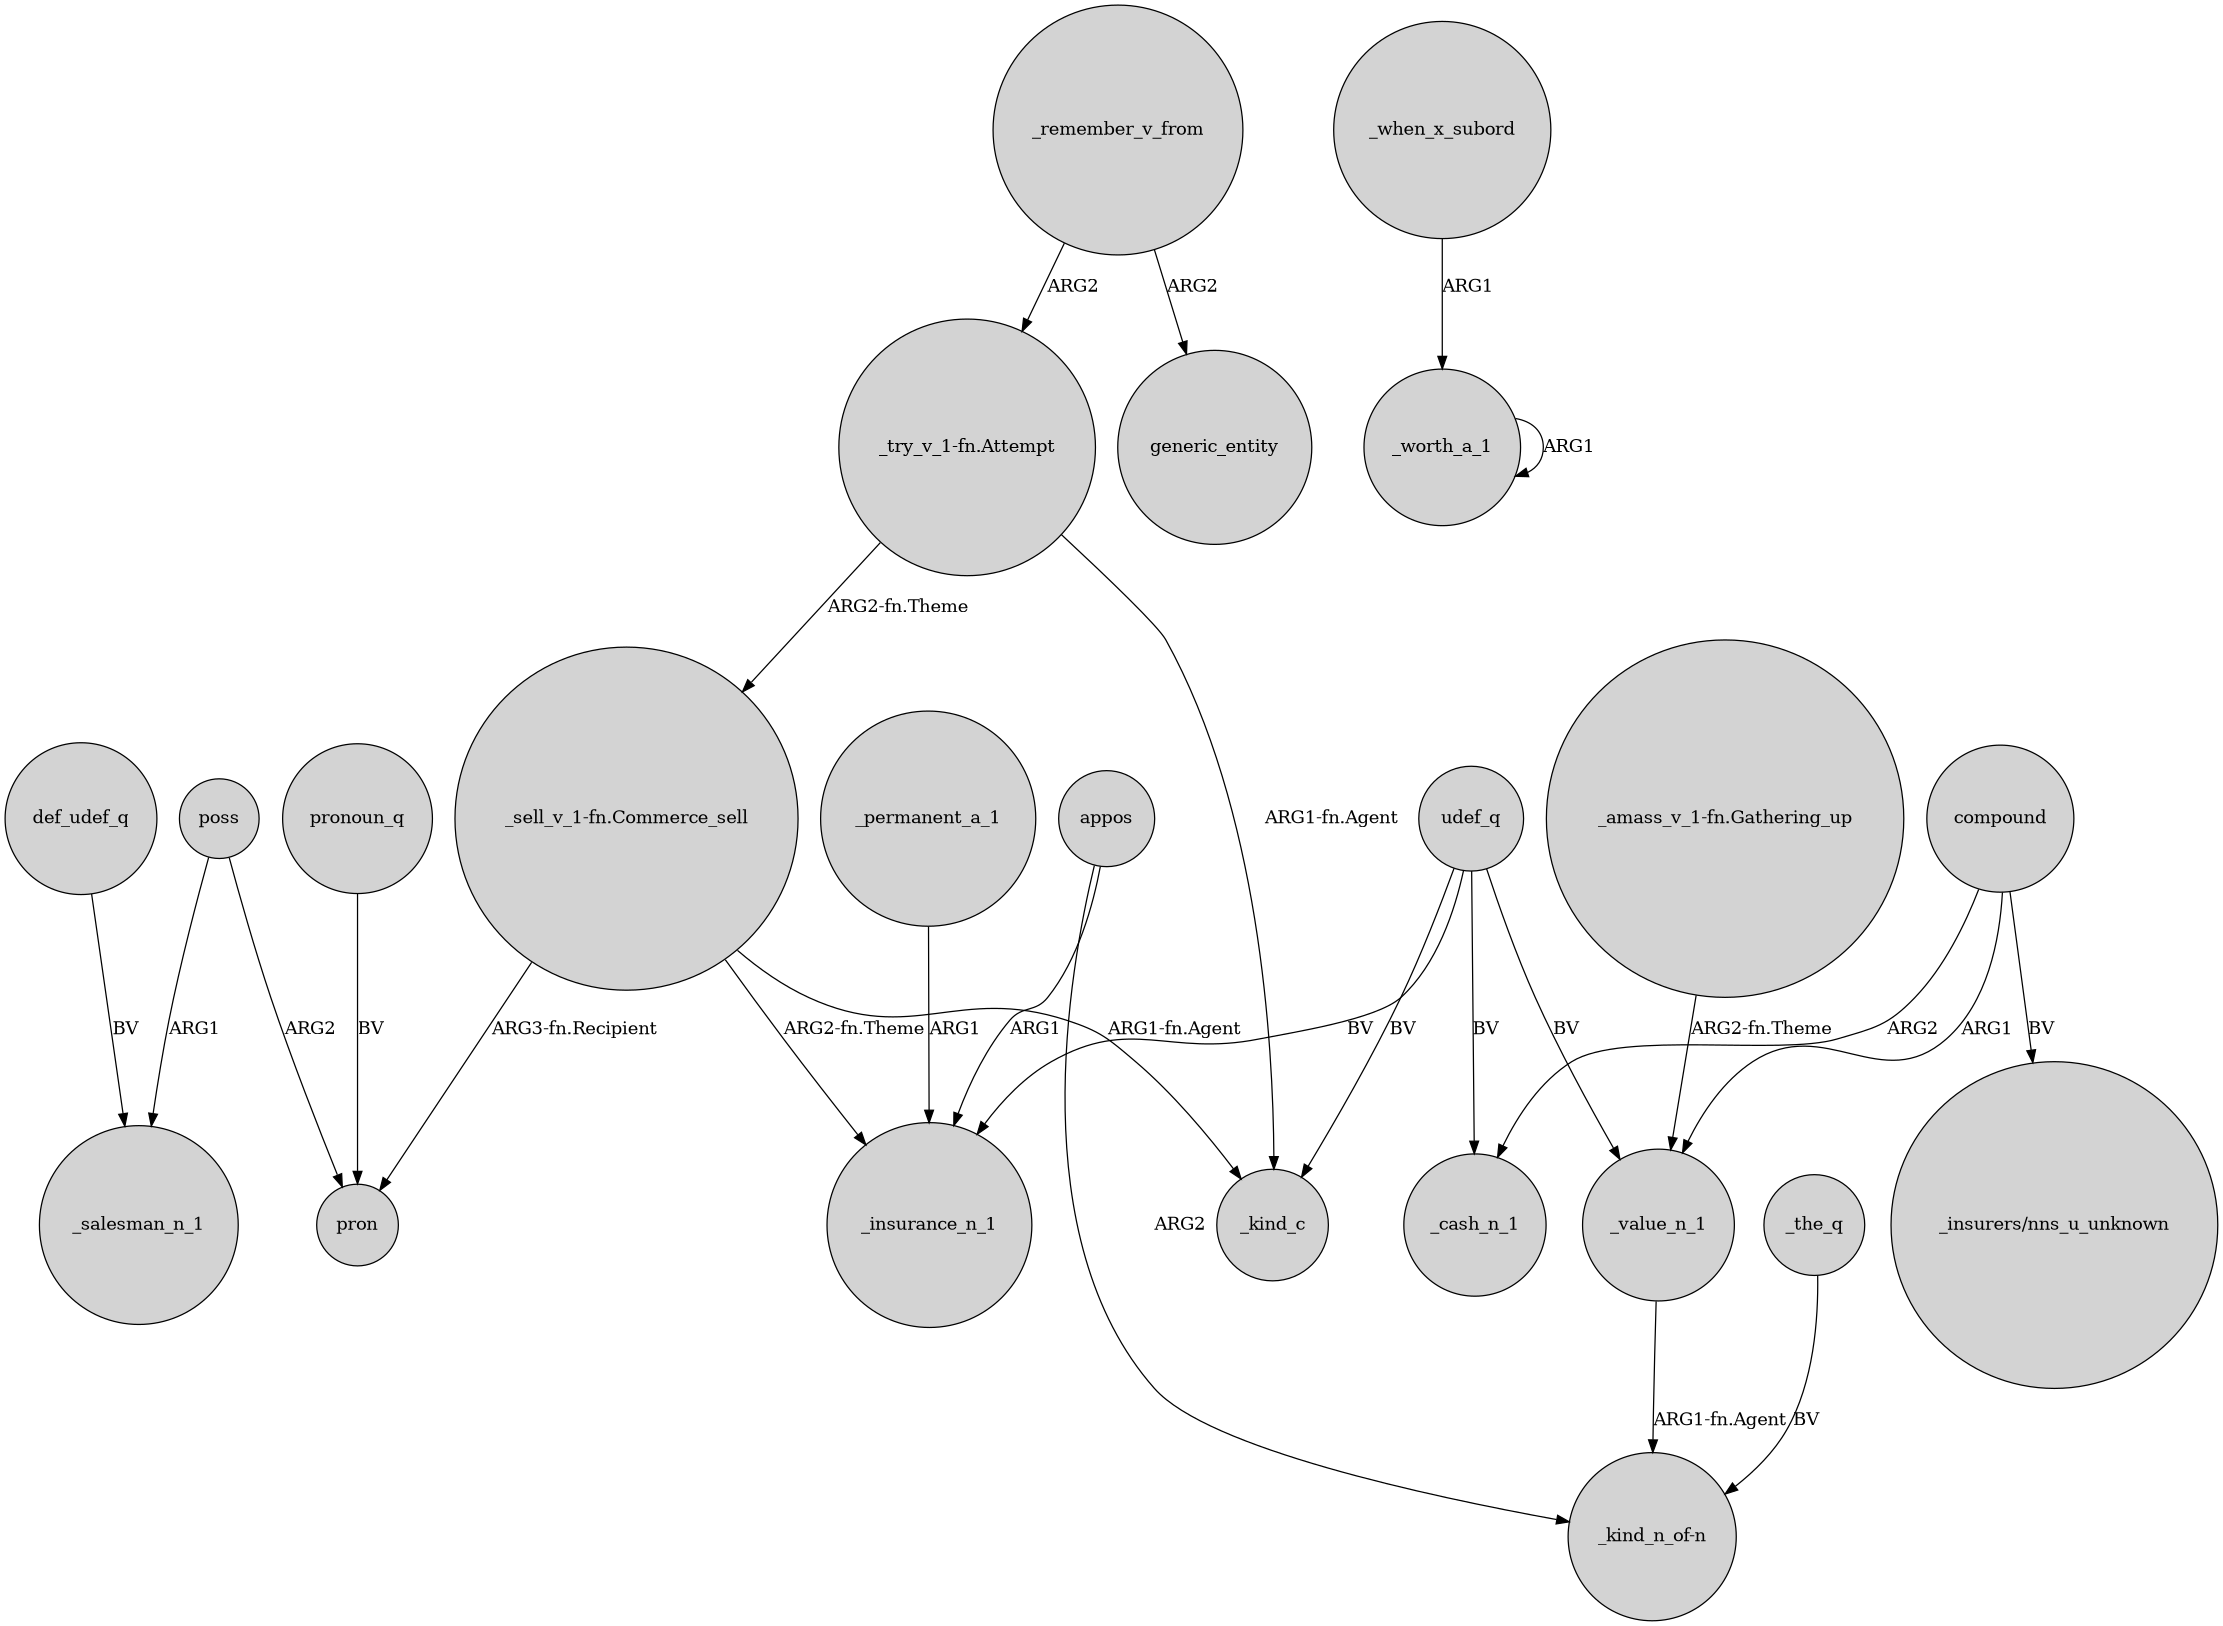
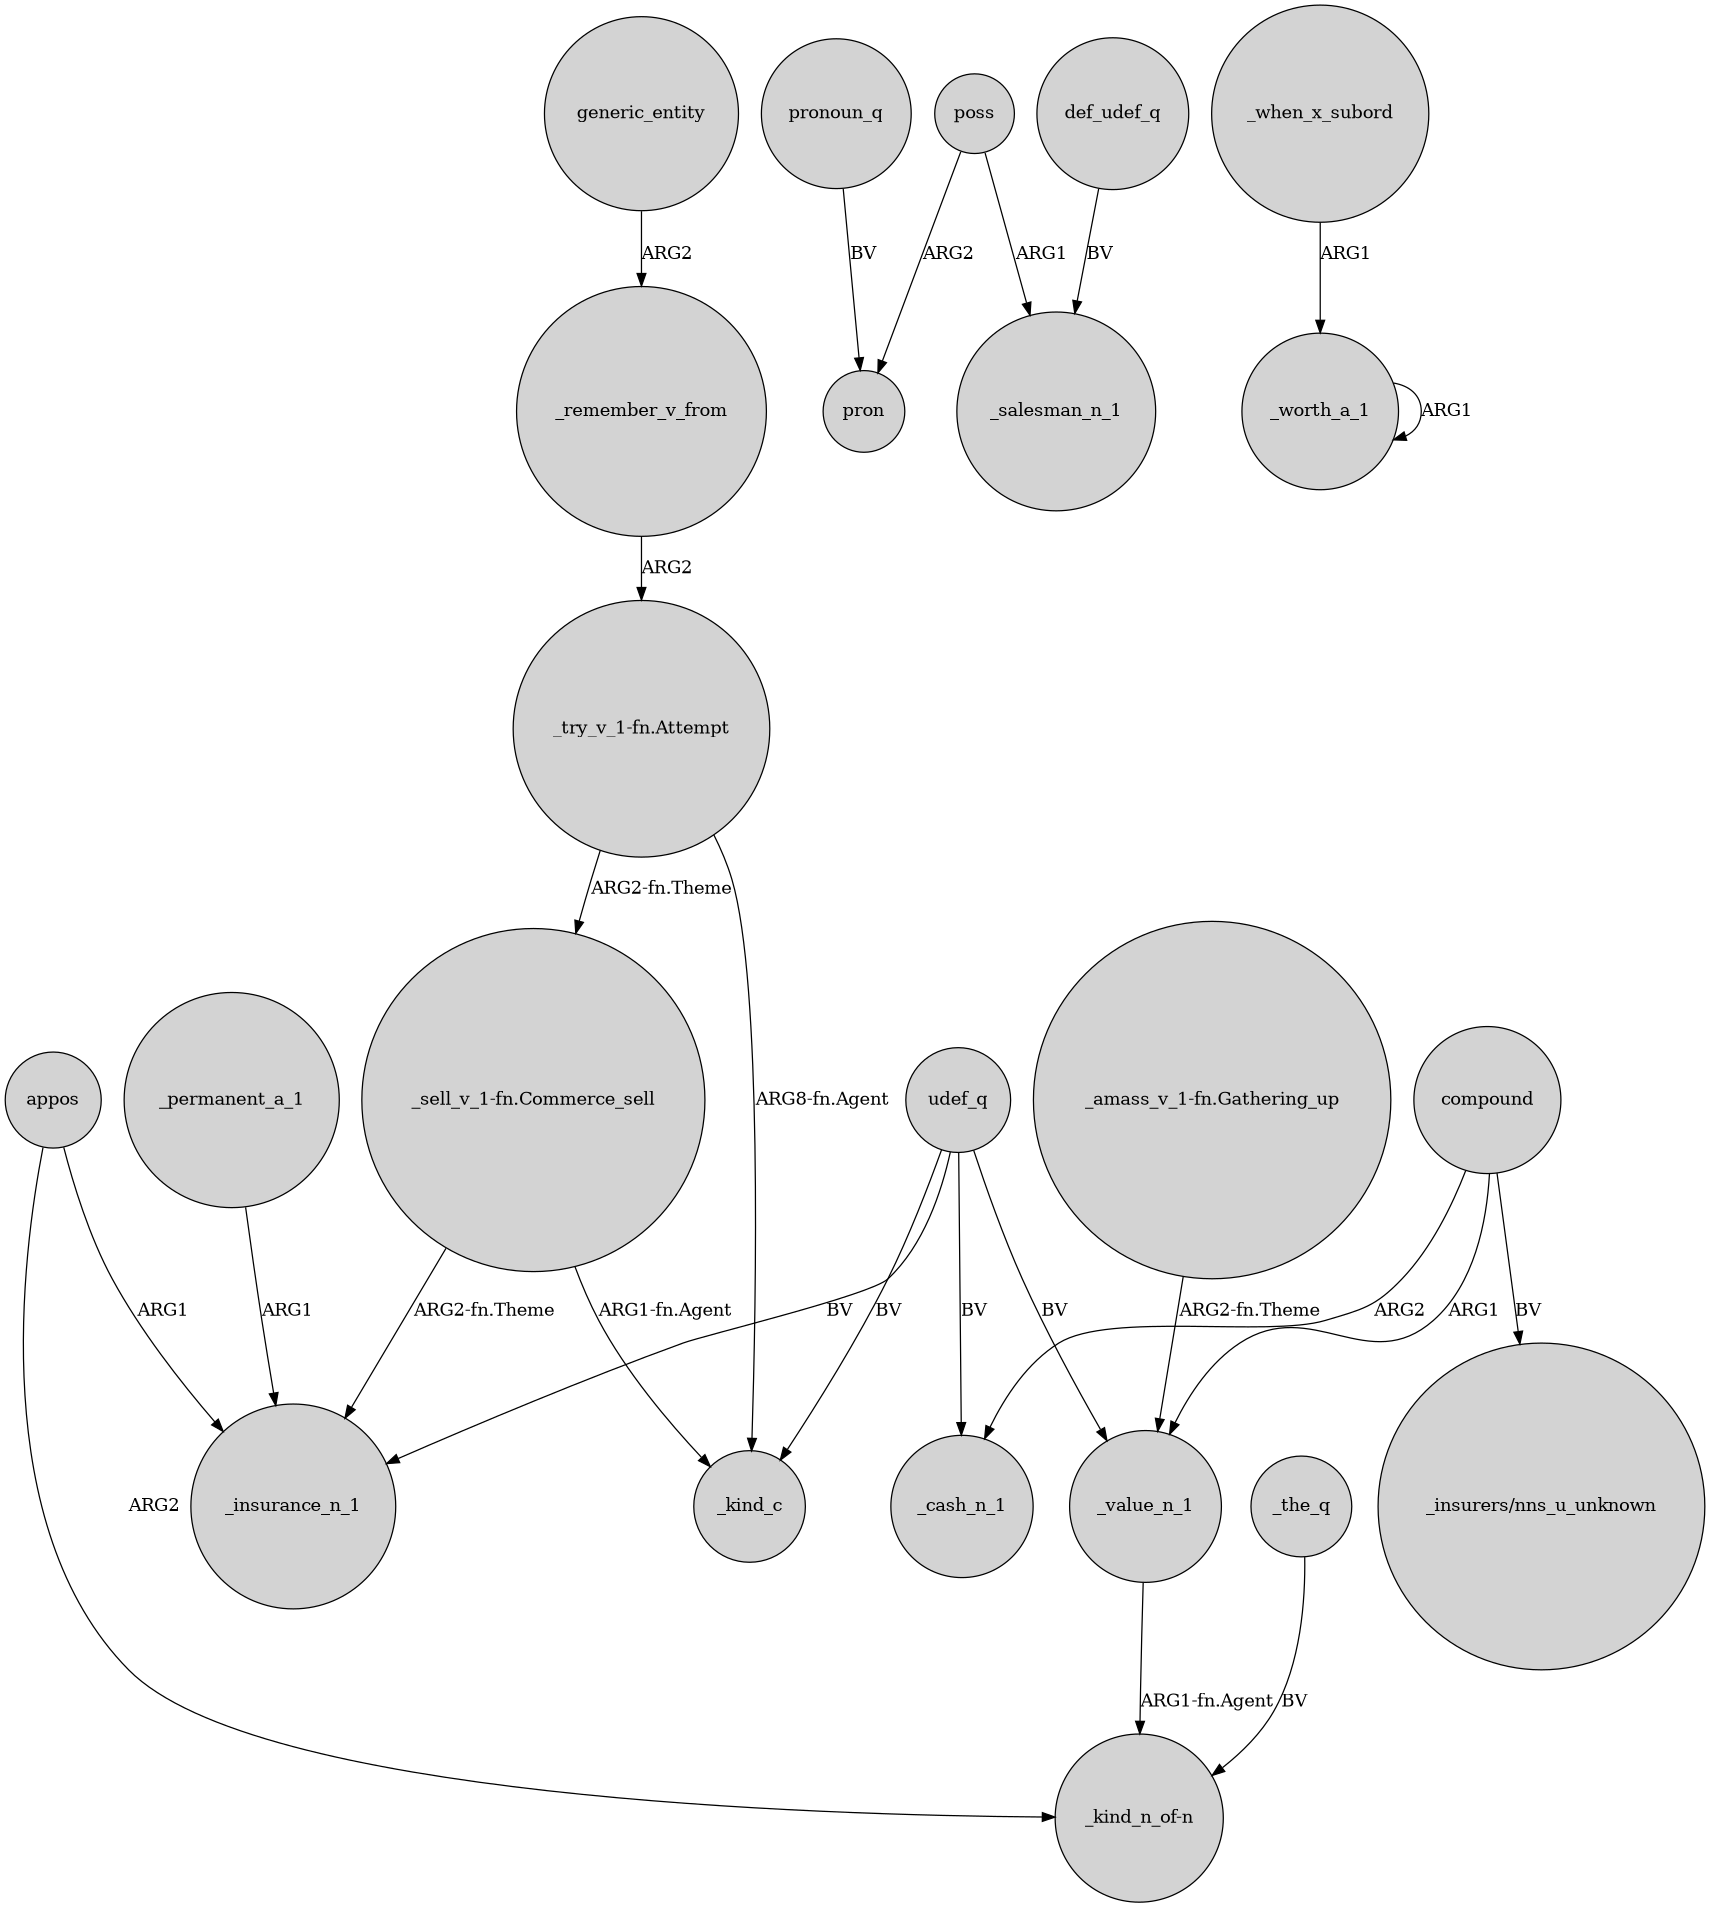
(1169, 296) -> (641, 242)
(1332, 819) -> (822, 1100)
(459, 1071) -> none
